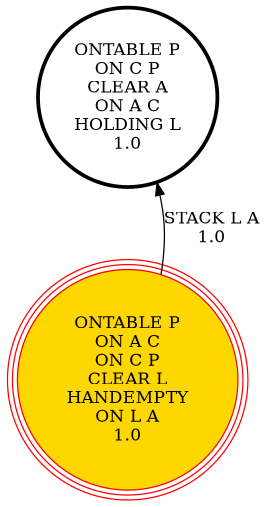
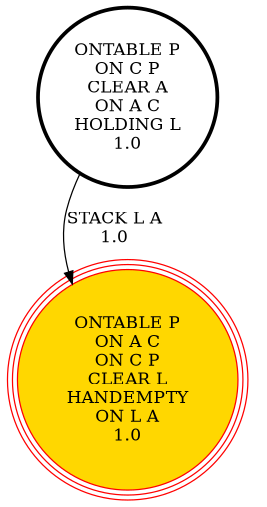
(164, 235) -> (64, 222)
